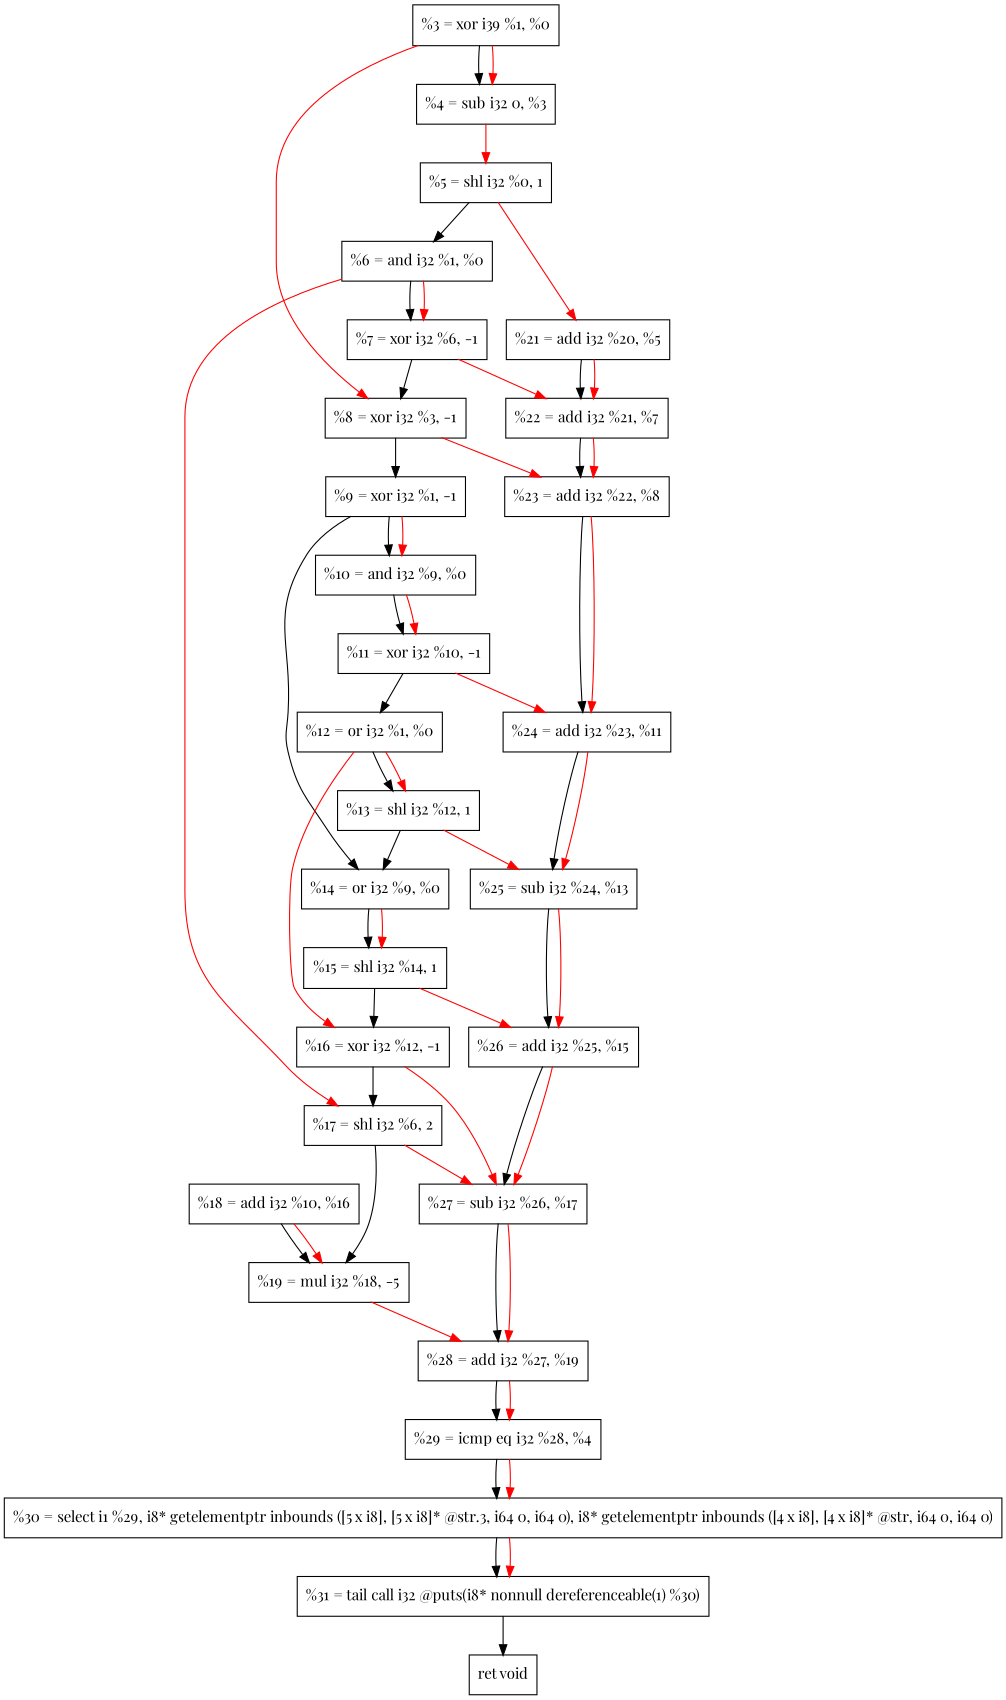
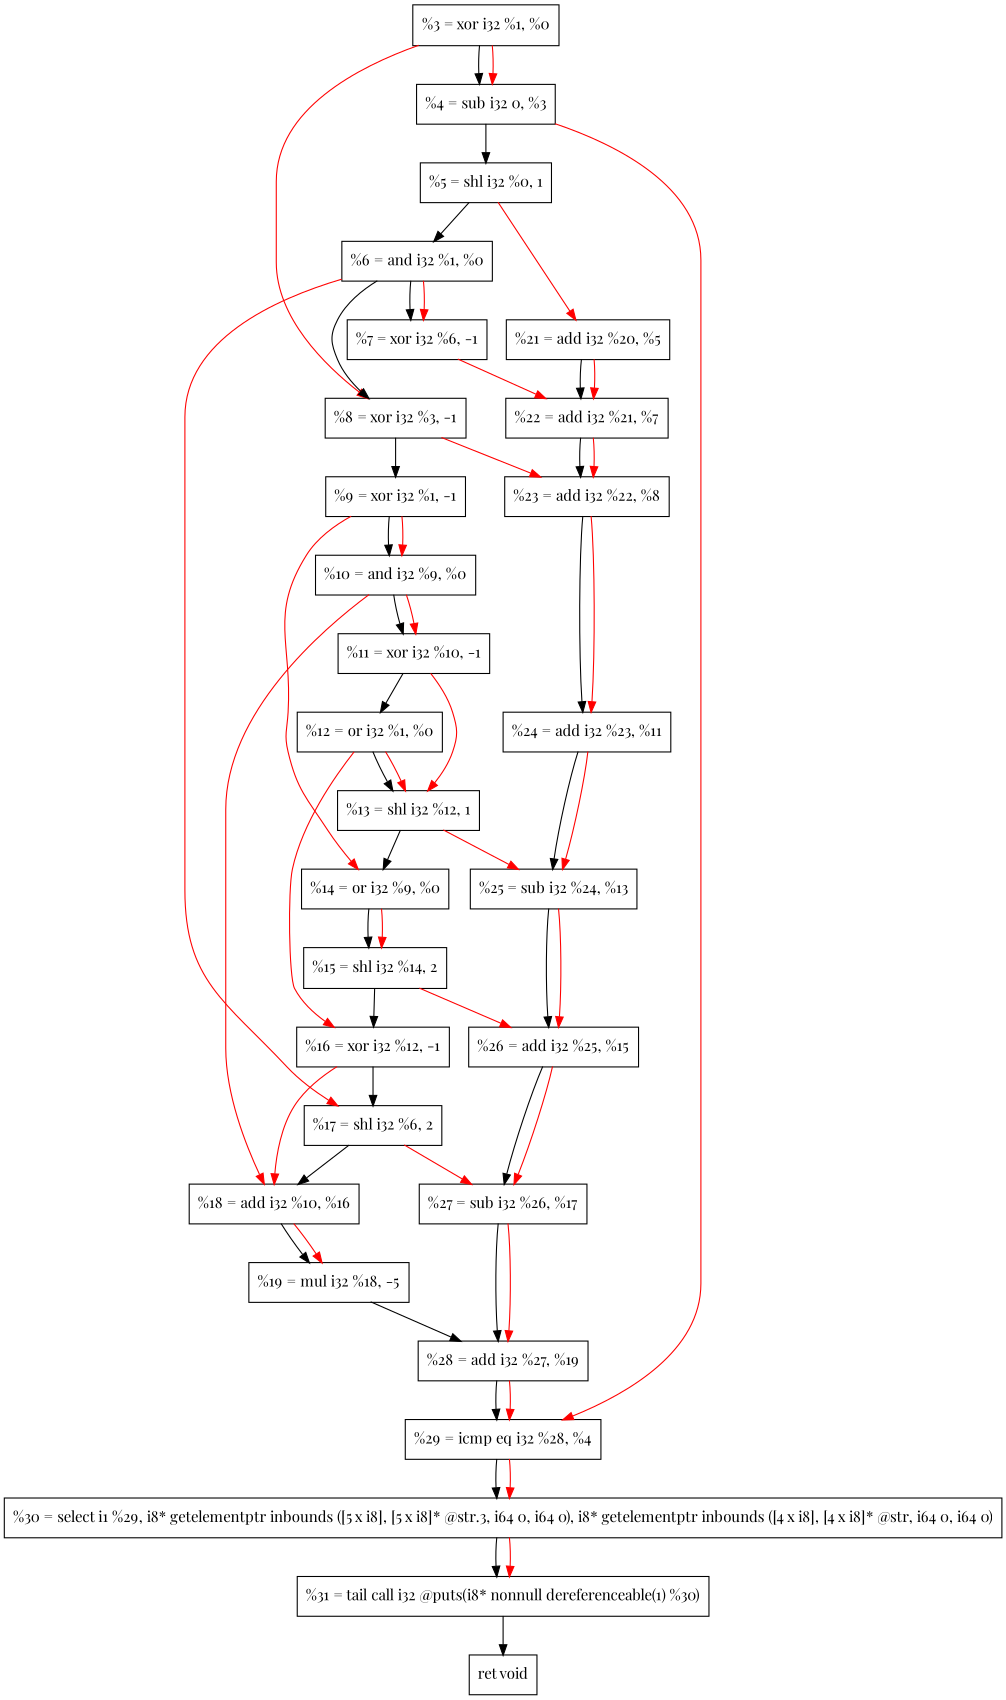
(486, 25) -> (486, 25)
(486, 138) -> (486, 138)
(408, 374) -> (333, 331)
(288, 685) -> (288, 685)
(495, 691) -> (456, 728)
none -> (701, 763)
none -> (226, 861)
(375, 968) -> (375, 968)
(458, 1113) -> (291, 1111)
(374, 1202) -> (328, 1161)
(411, 1319) -> (411, 1319)
